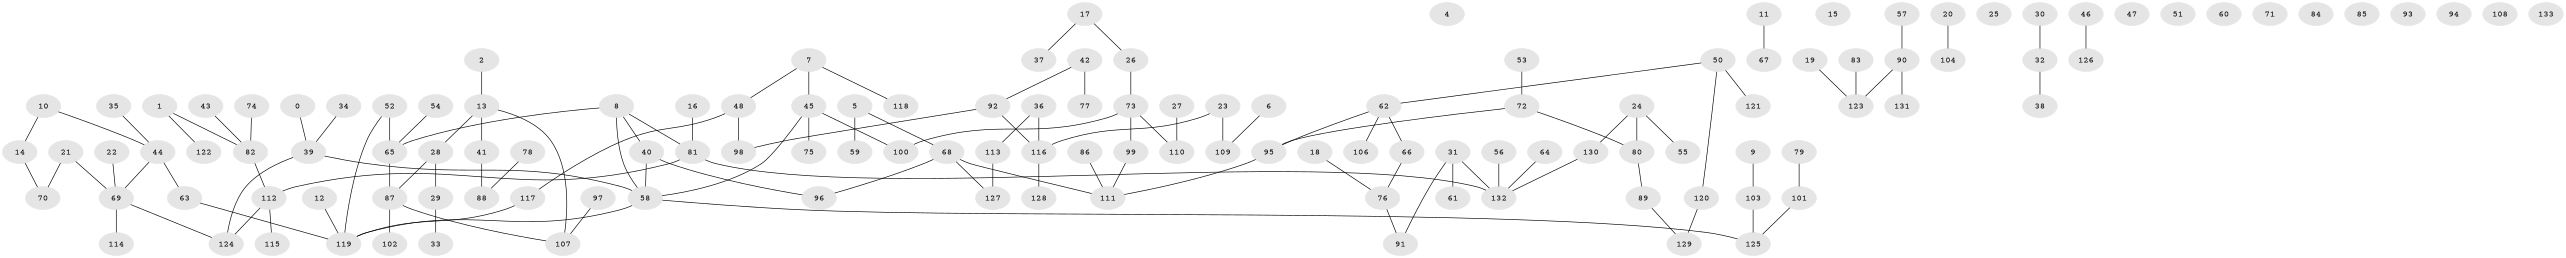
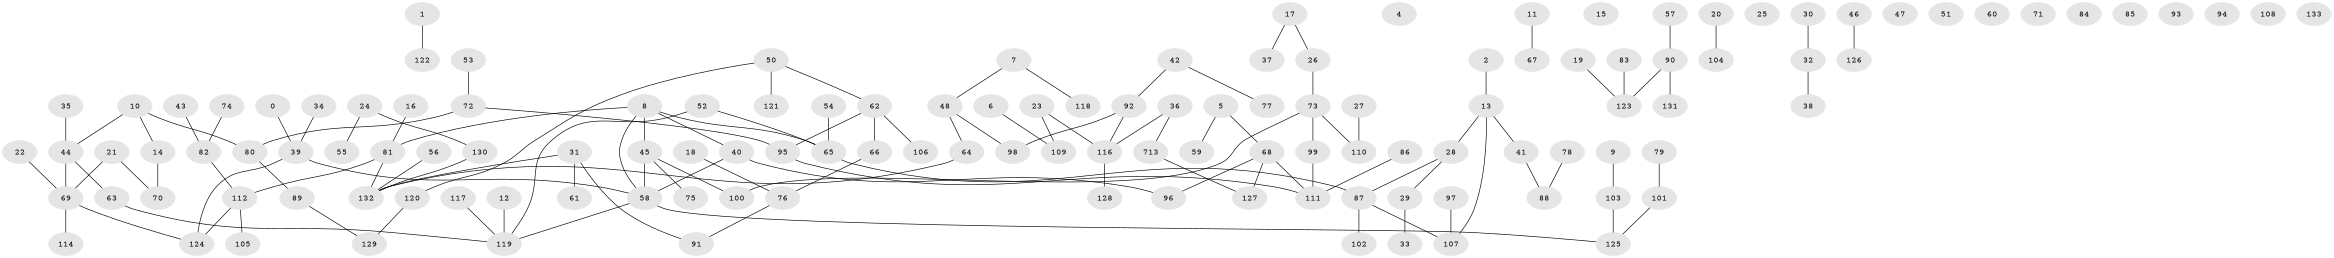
(809, 83) -> (645, 129)
(205, 129) -> none
(1637, 129) -> (186, 127)
(627, 139) -> (956, 129)
(993, 152) -> (1151, 152)
(272, 244) -> (243, 244)
